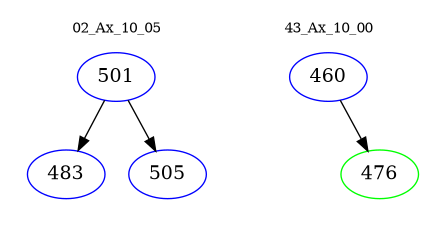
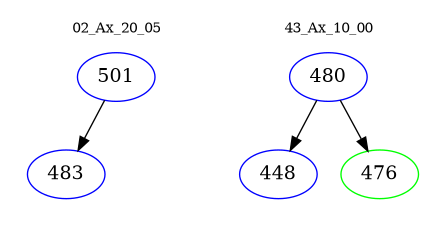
(117, 29) -> (117, 29)
(328, 77) -> (328, 77)
(168, 174) -> none
none -> (278, 174)
